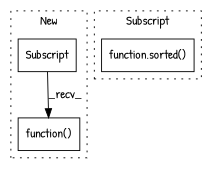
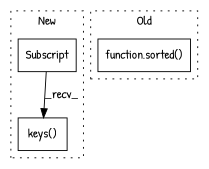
(148, 21) -> (144, 21)
(49, 134) -> (43, 134)
